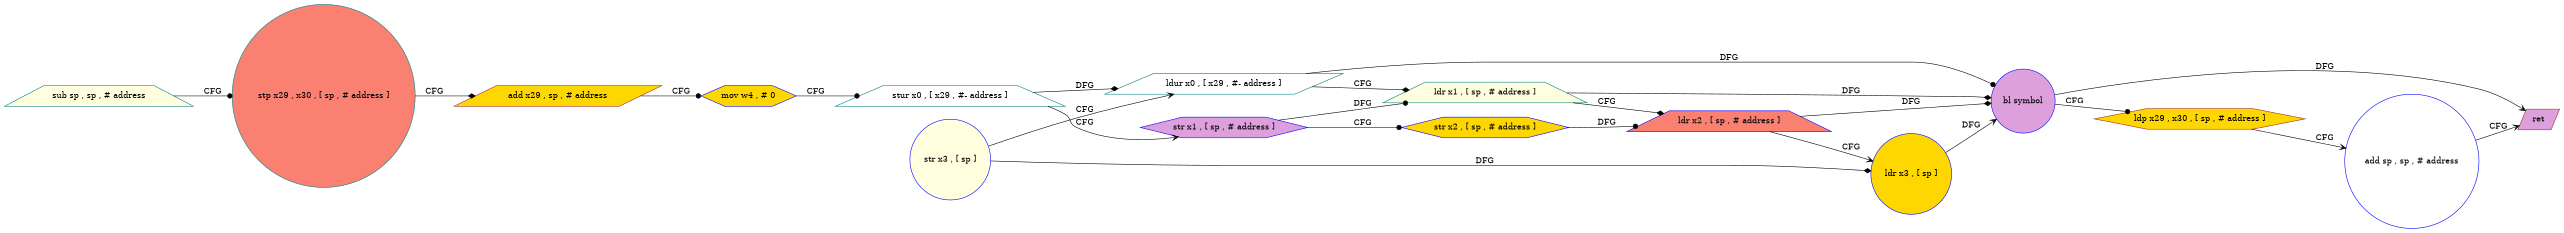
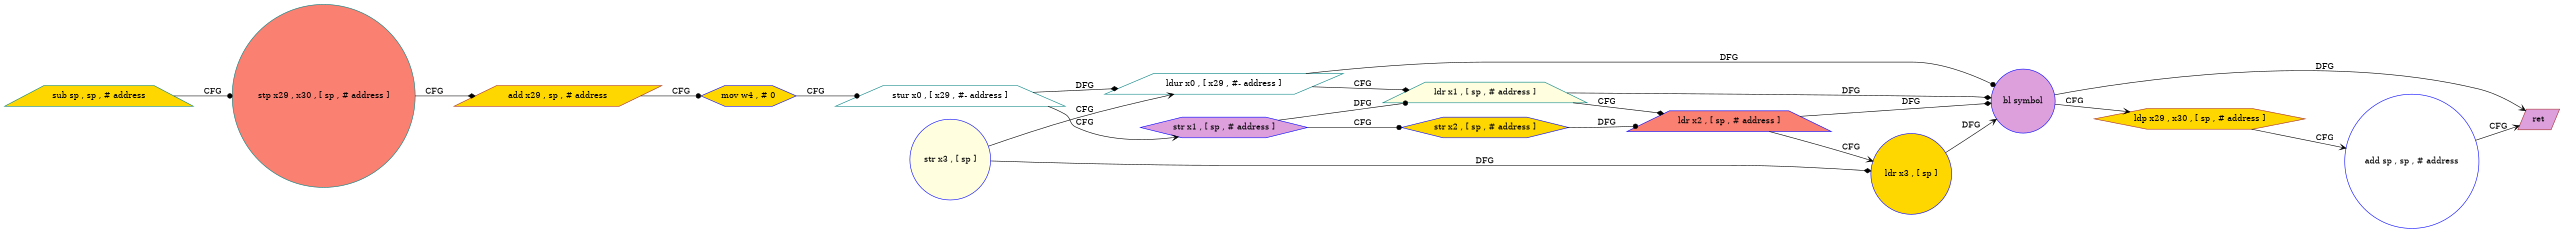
(99, 96) -> (99, 96)
(2090, 108) -> (2090, 108)
